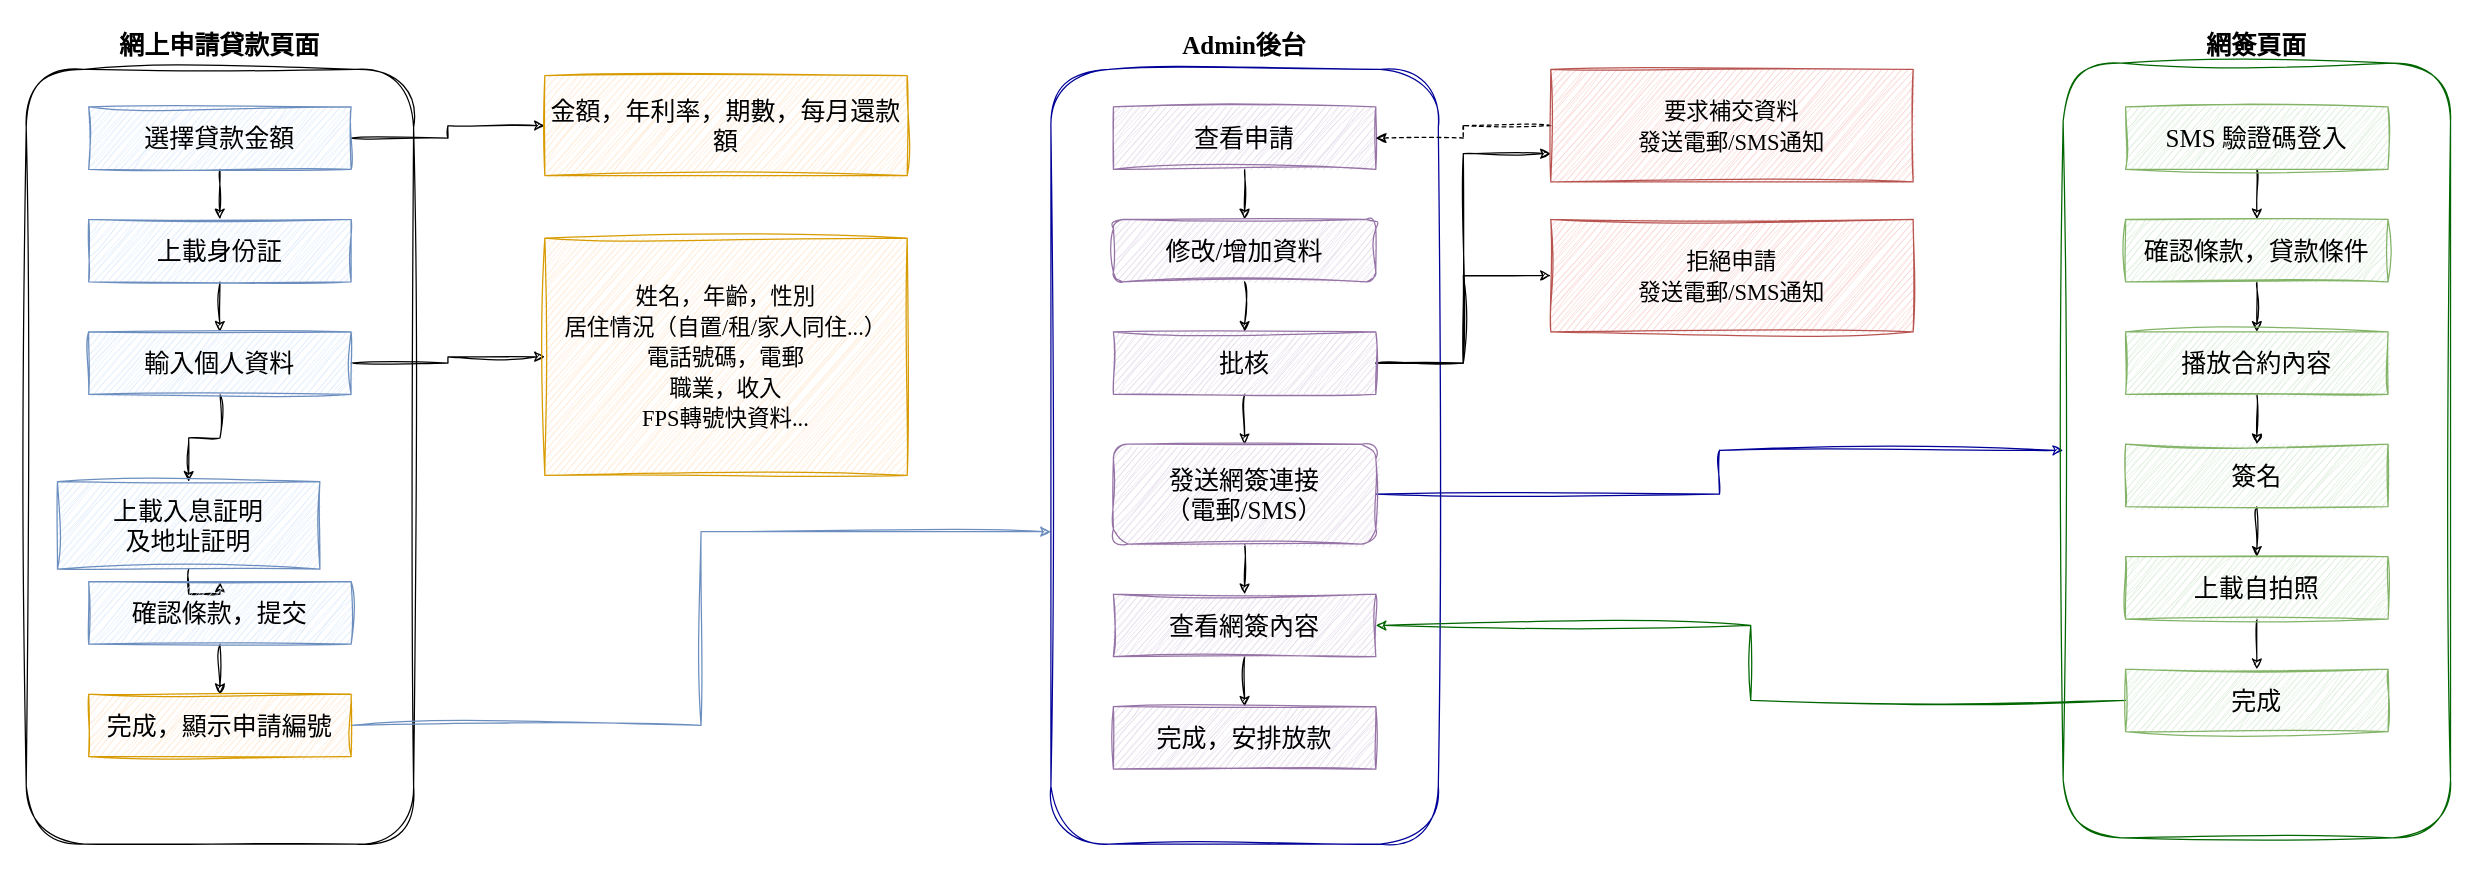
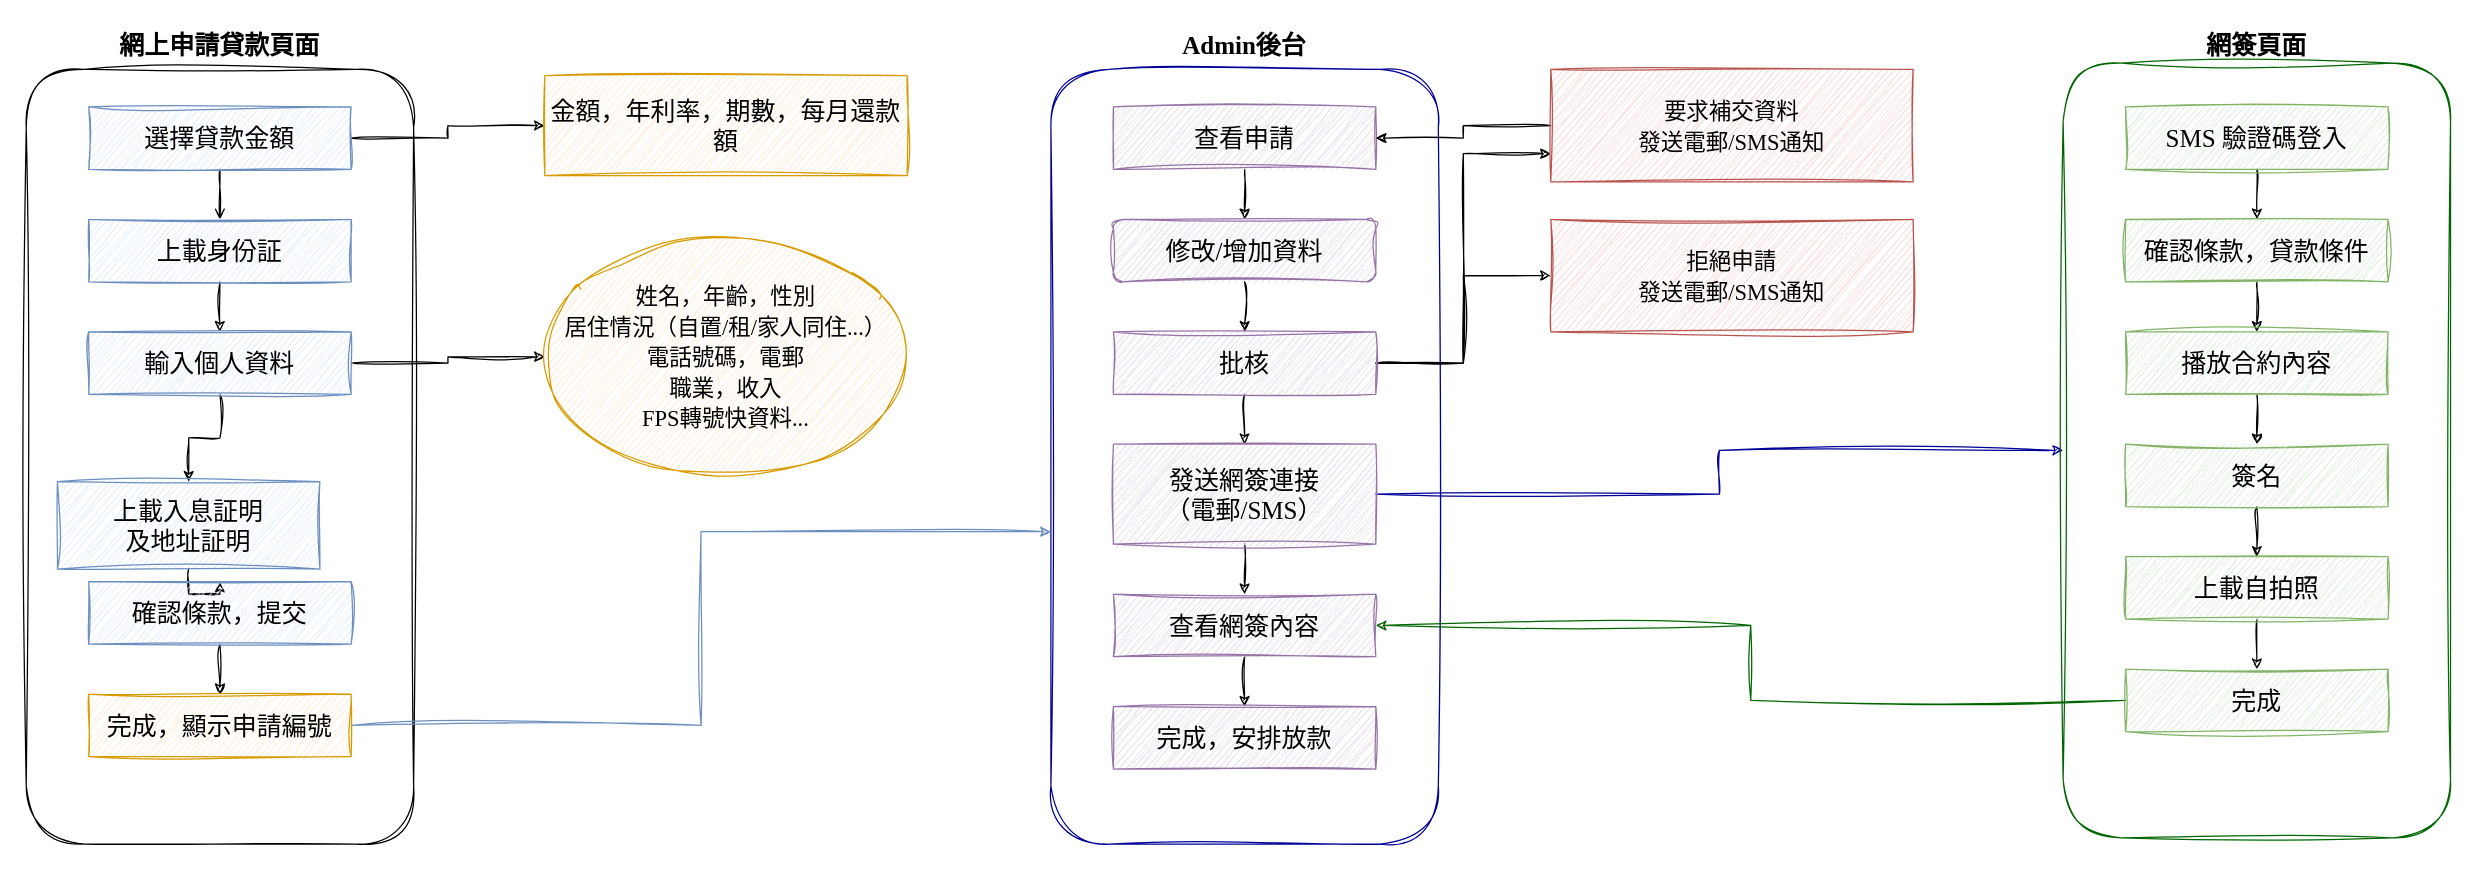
(1502, 126) -> (1502, 126)
(219, 209) -> (219, 212)
(726, 357) -> (726, 357)
(1244, 494) -> (1244, 494)
